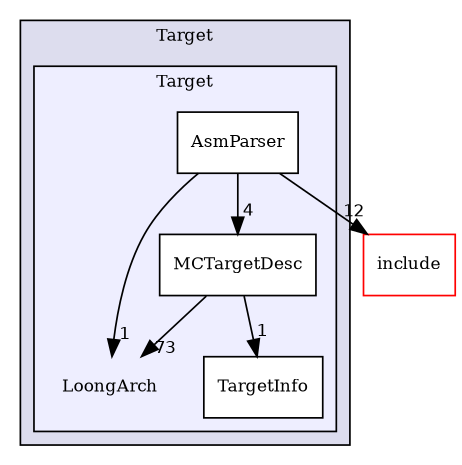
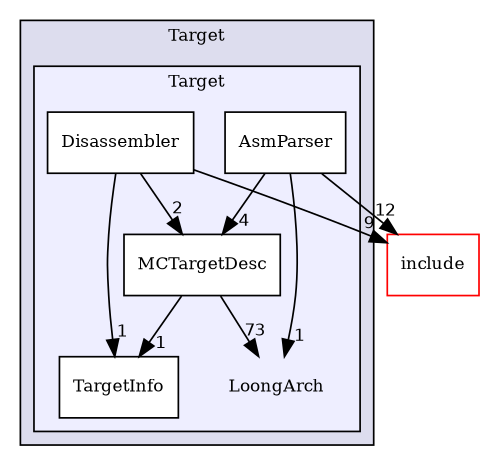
none -> (121, 143)
